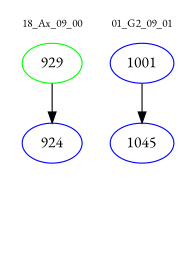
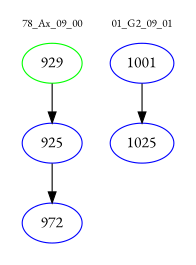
(53, 24) -> (53, 24)
(52, 143) -> (52, 143)
(142, 143) -> (142, 143)
none -> (52, 223)
